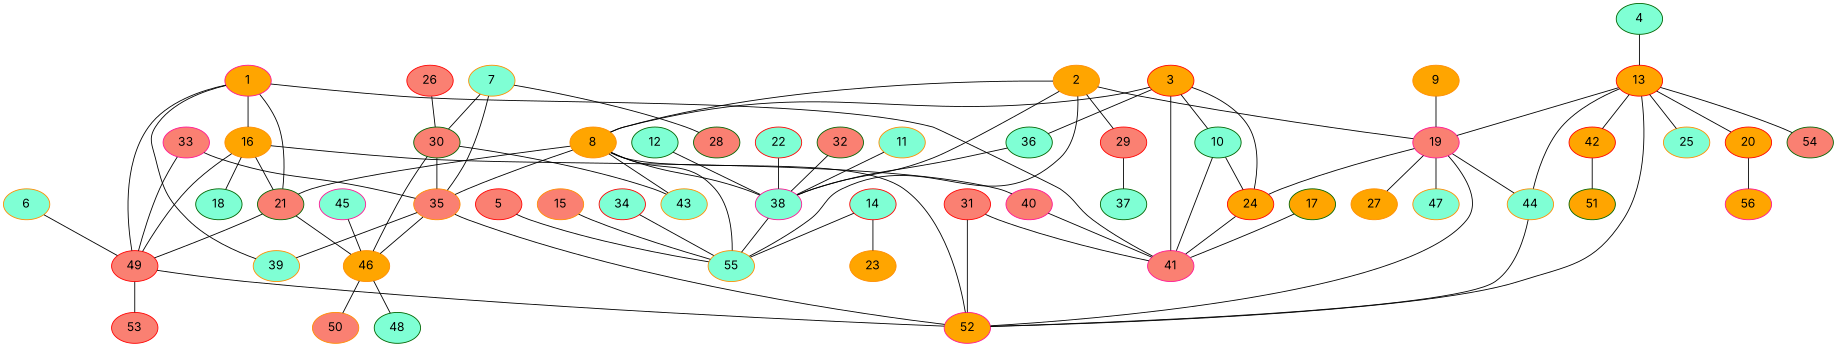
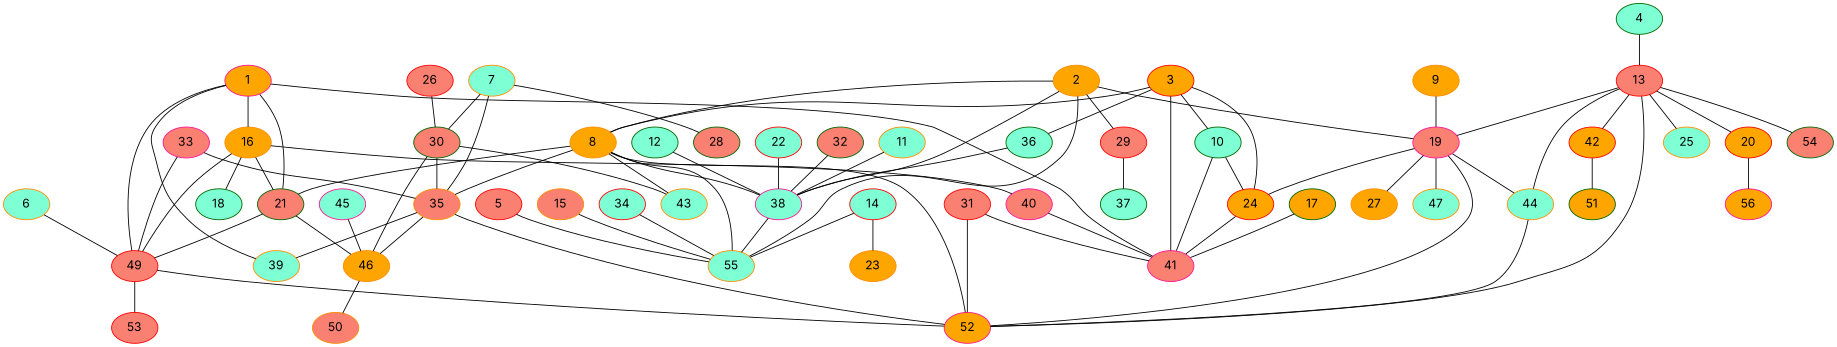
(1639, 81) -> (1639, 81)
(397, 328) -> none
